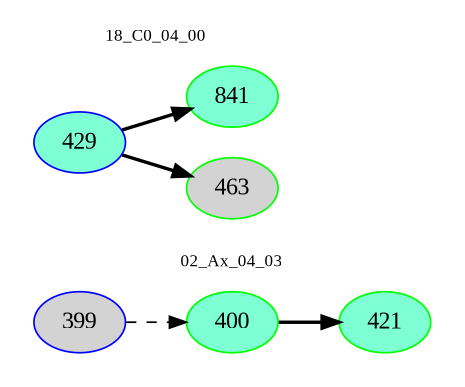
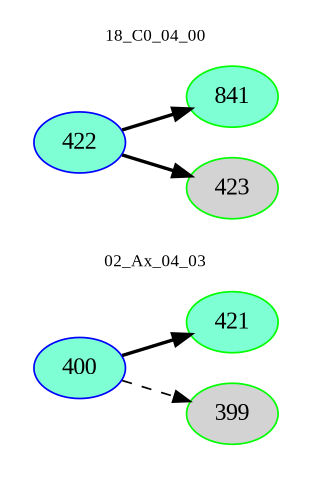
(80, 142) -> (80, 142)
(232, 188) -> (232, 188)
(80, 322) -> (232, 414)
(148, 322) -> (148, 388)
(232, 322) -> (80, 368)
